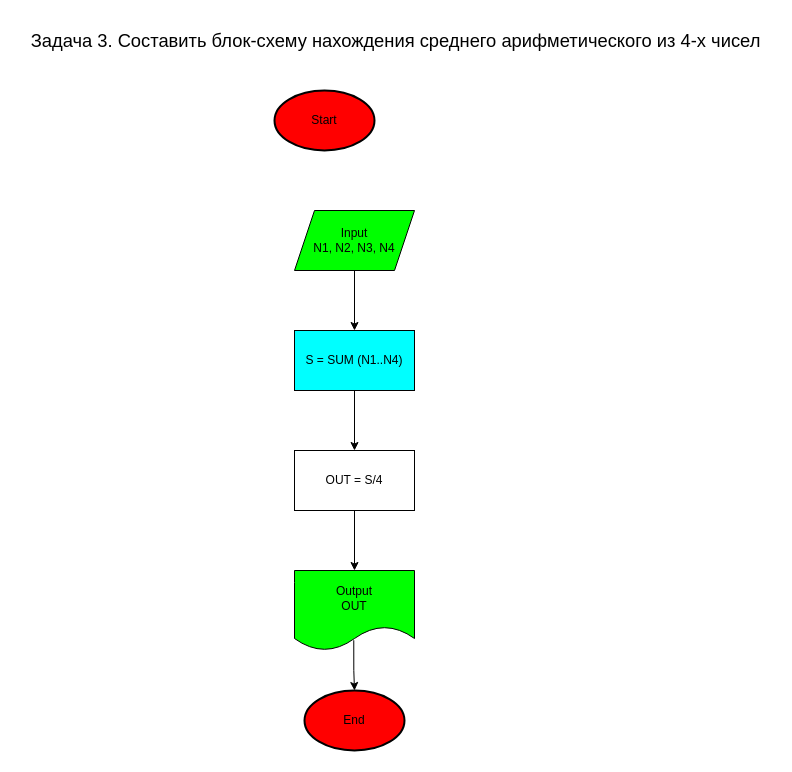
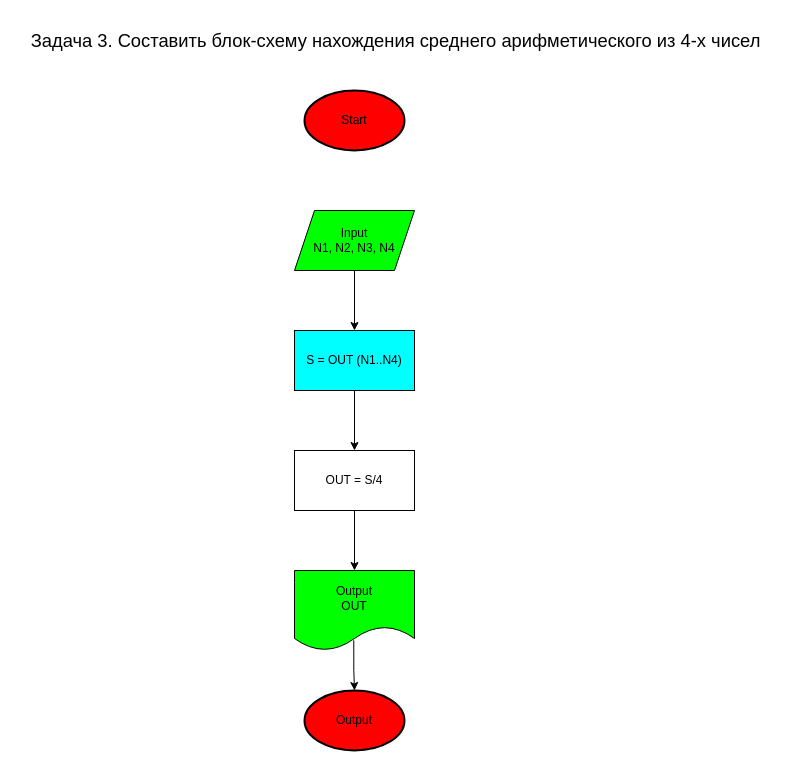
(325, 121) -> (355, 121)
(355, 361) -> (355, 361)
(355, 721) -> (355, 721)
